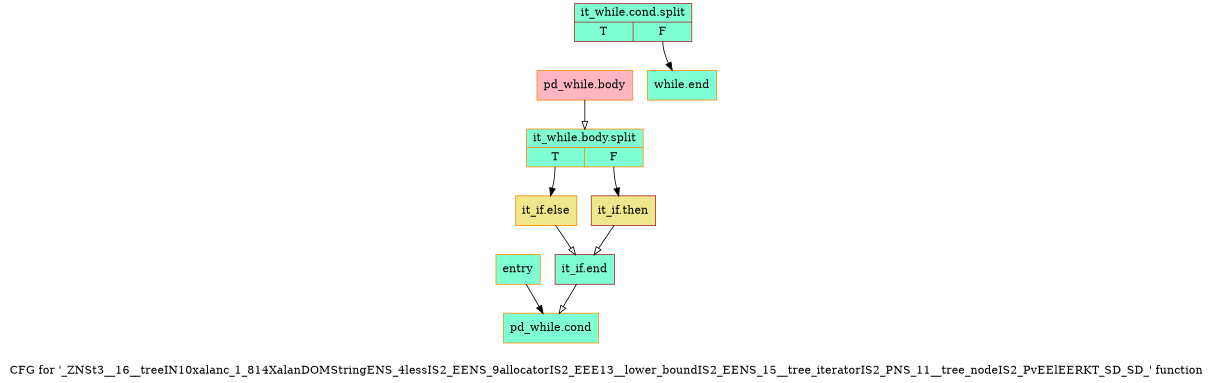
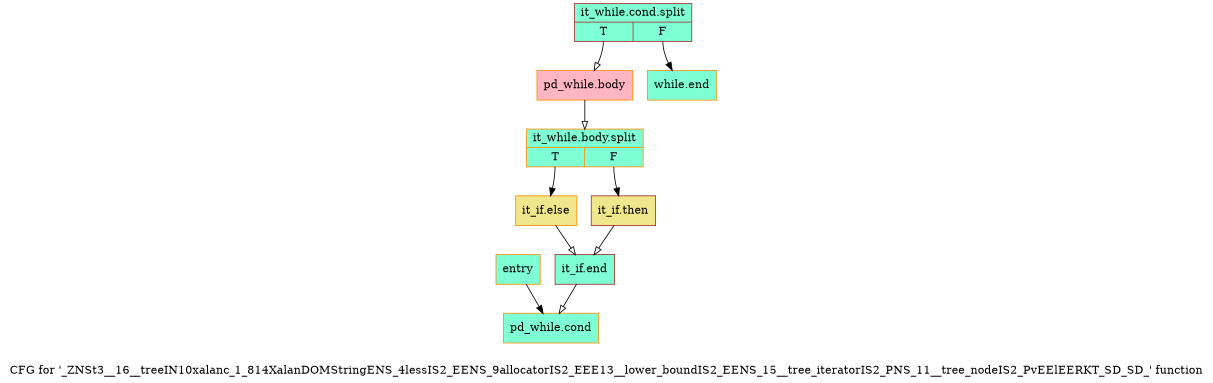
none -> (602, 53)
